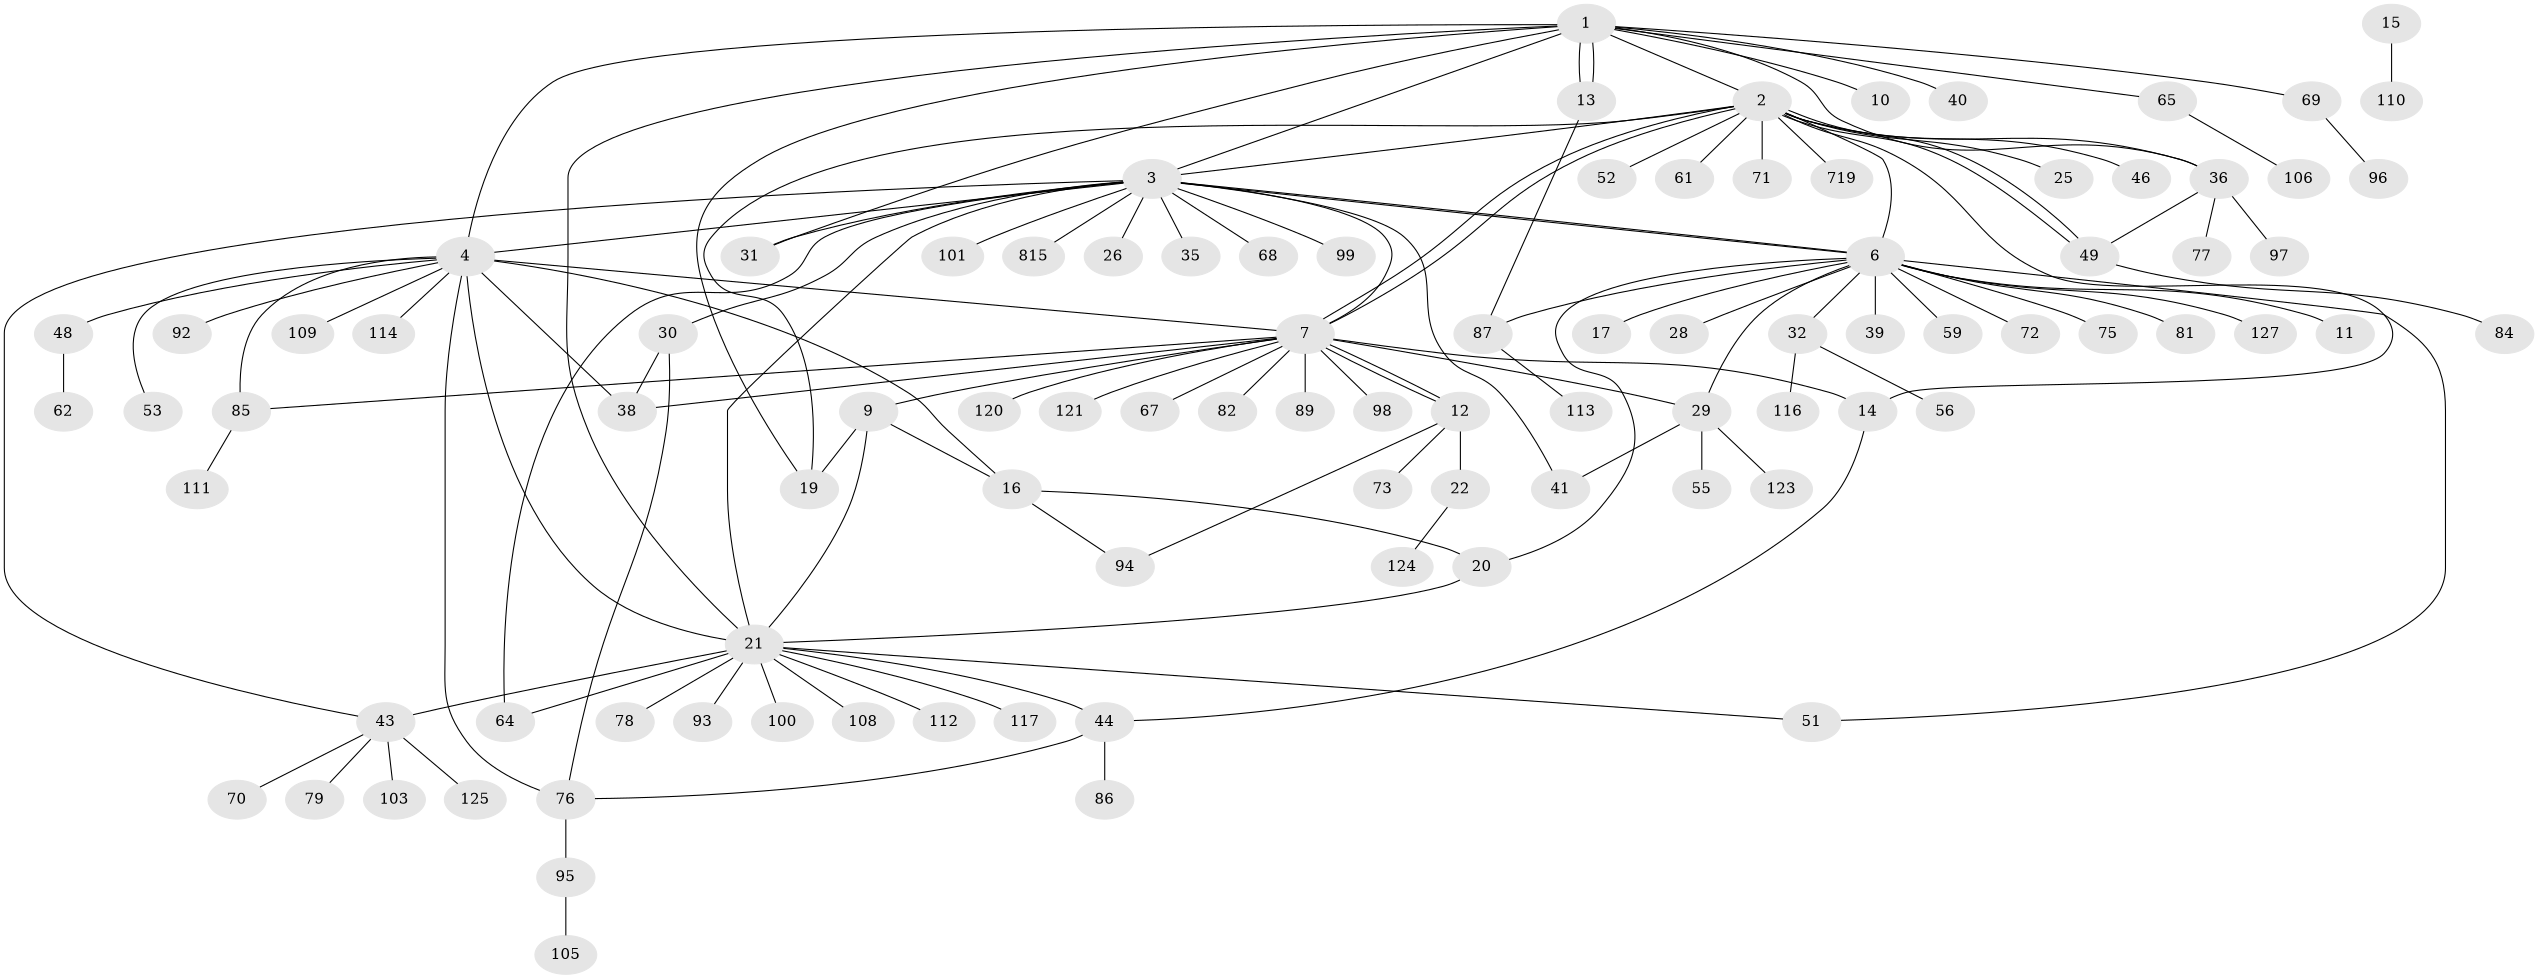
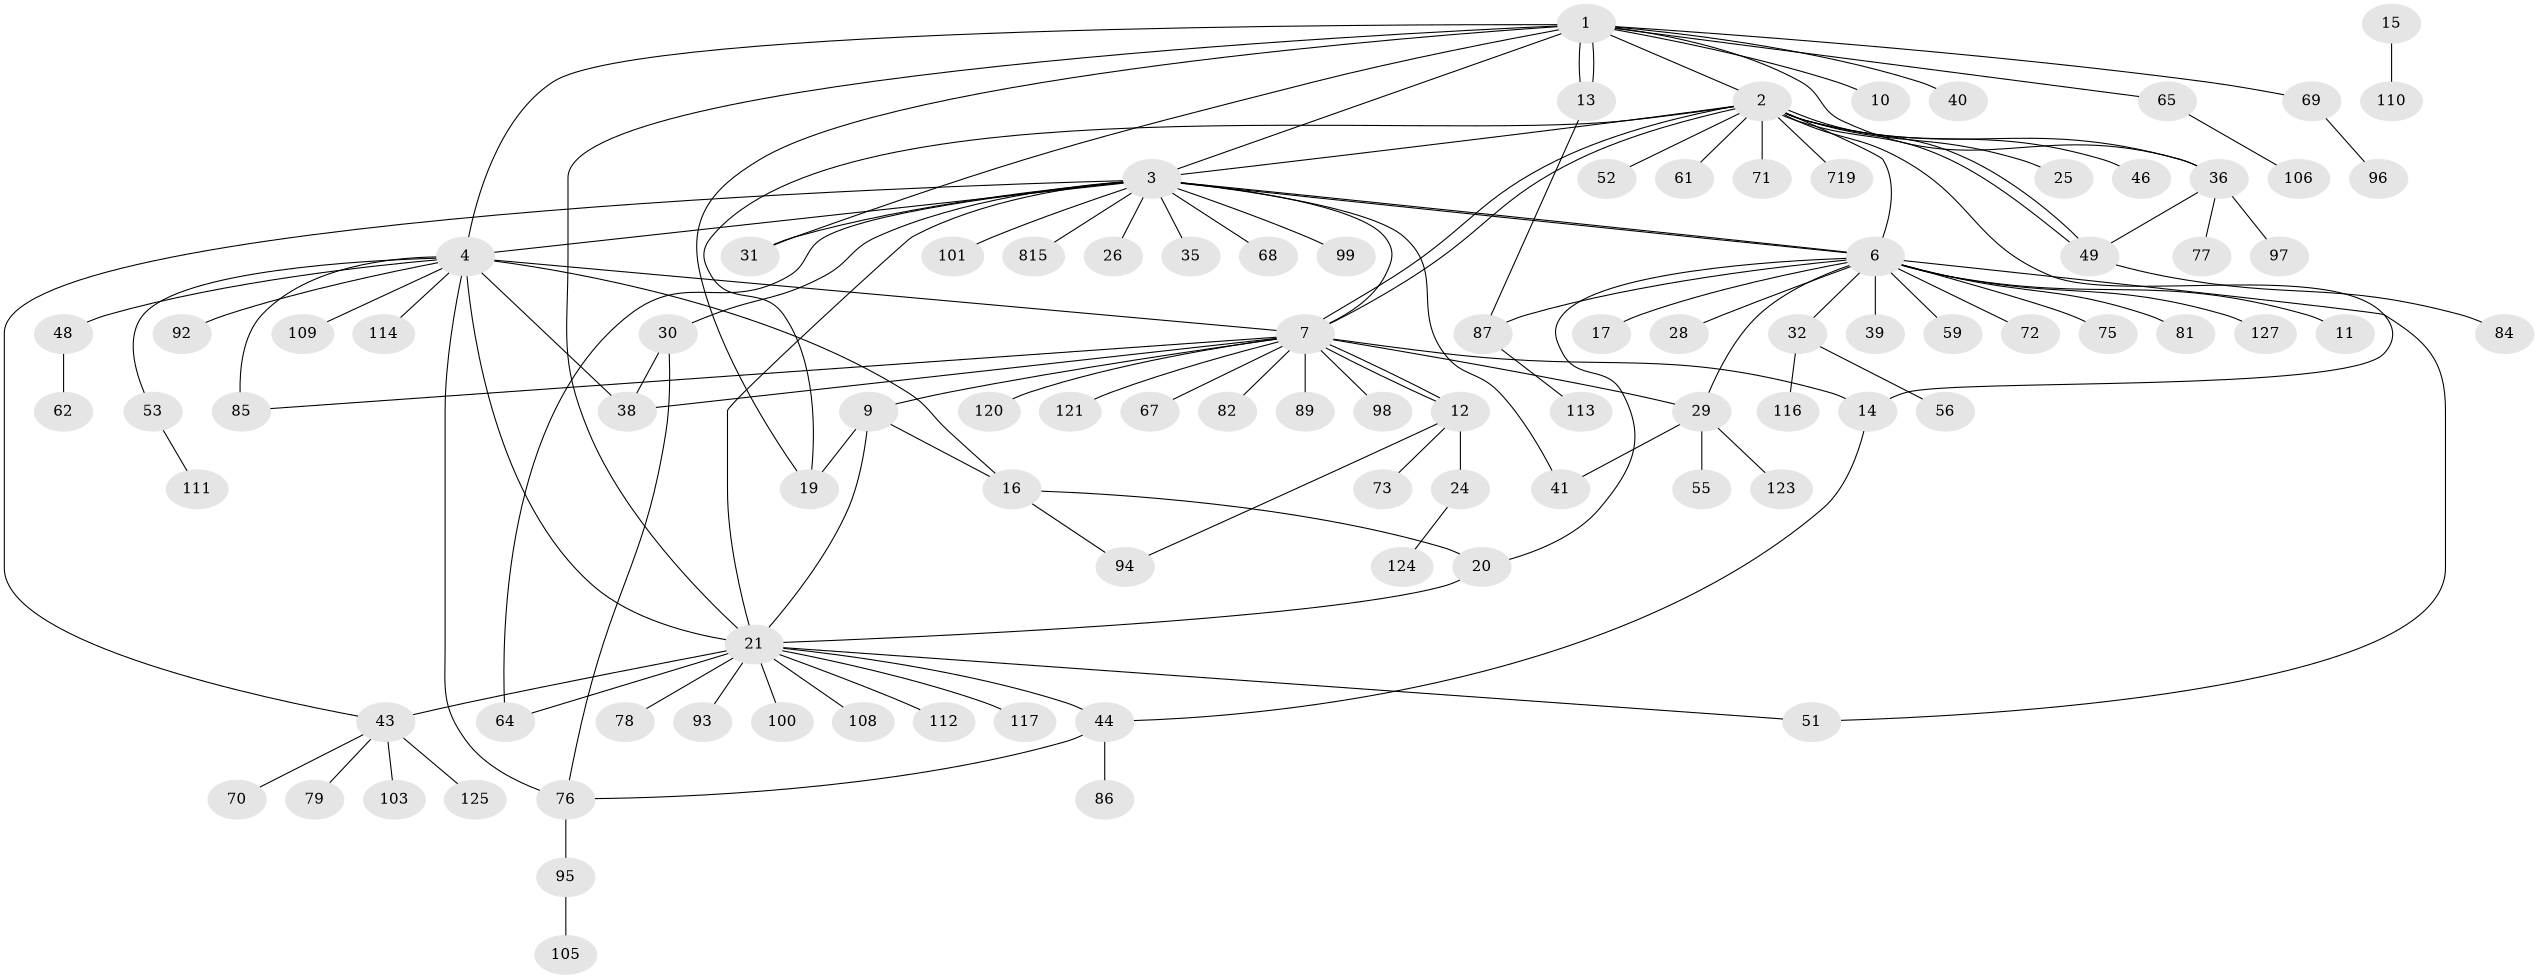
(219, 451) -> (175, 451)
(1460, 489) -> (1460, 489)
